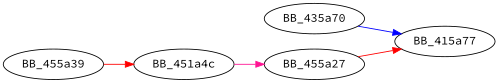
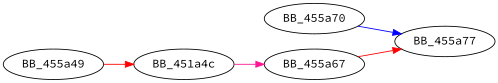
(314, 19) -> (314, 19)
(445, 41) -> (445, 41)
(53, 64) -> (53, 64)
(314, 64) -> (314, 64)
